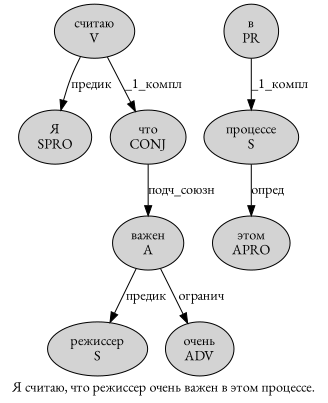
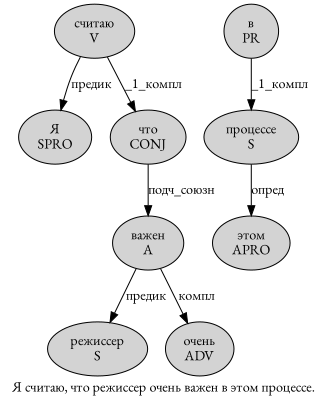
(202, 296) -> (197, 296)
